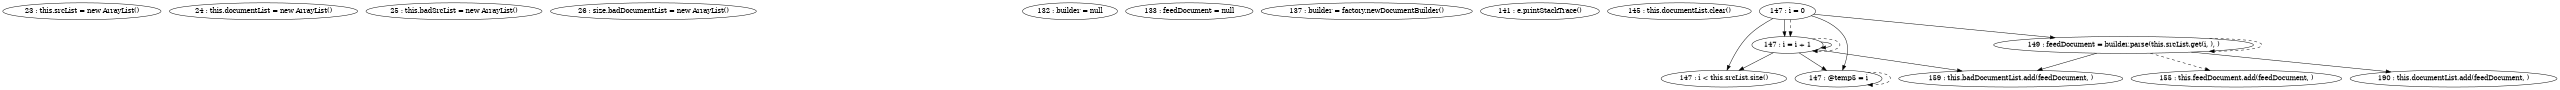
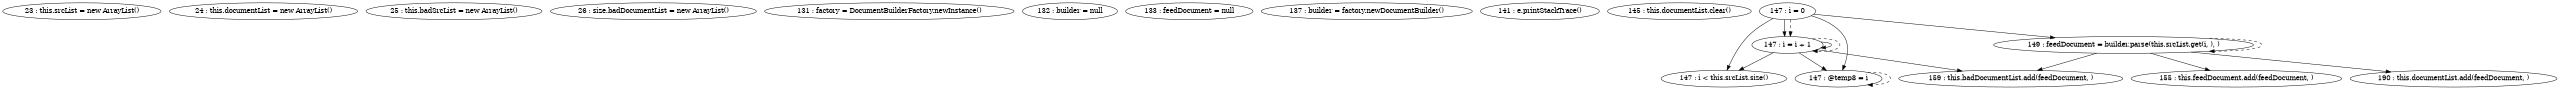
none -> (889, 11)
(2178, 61) -> (2178, 61)
(1839, 79) -> (1839, 79)
